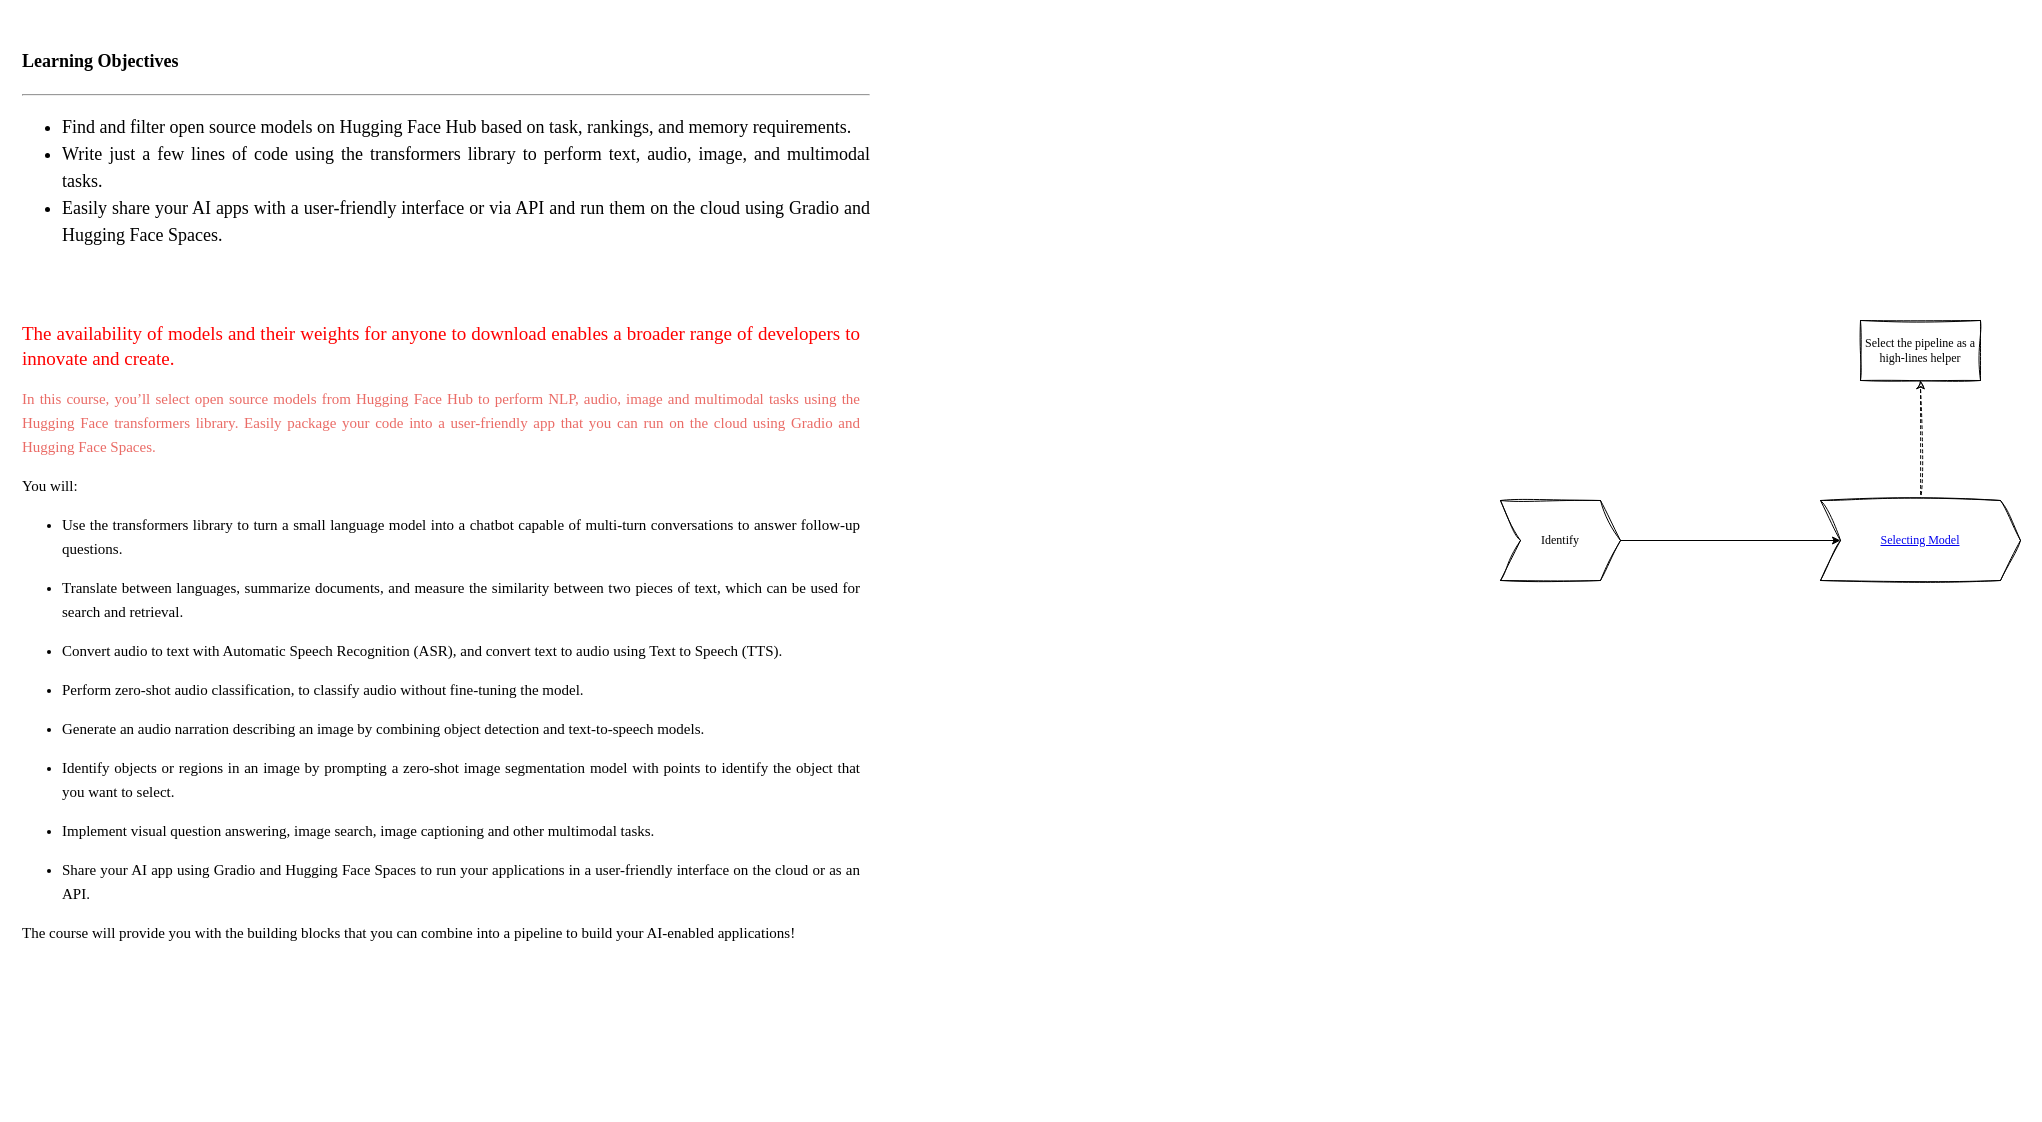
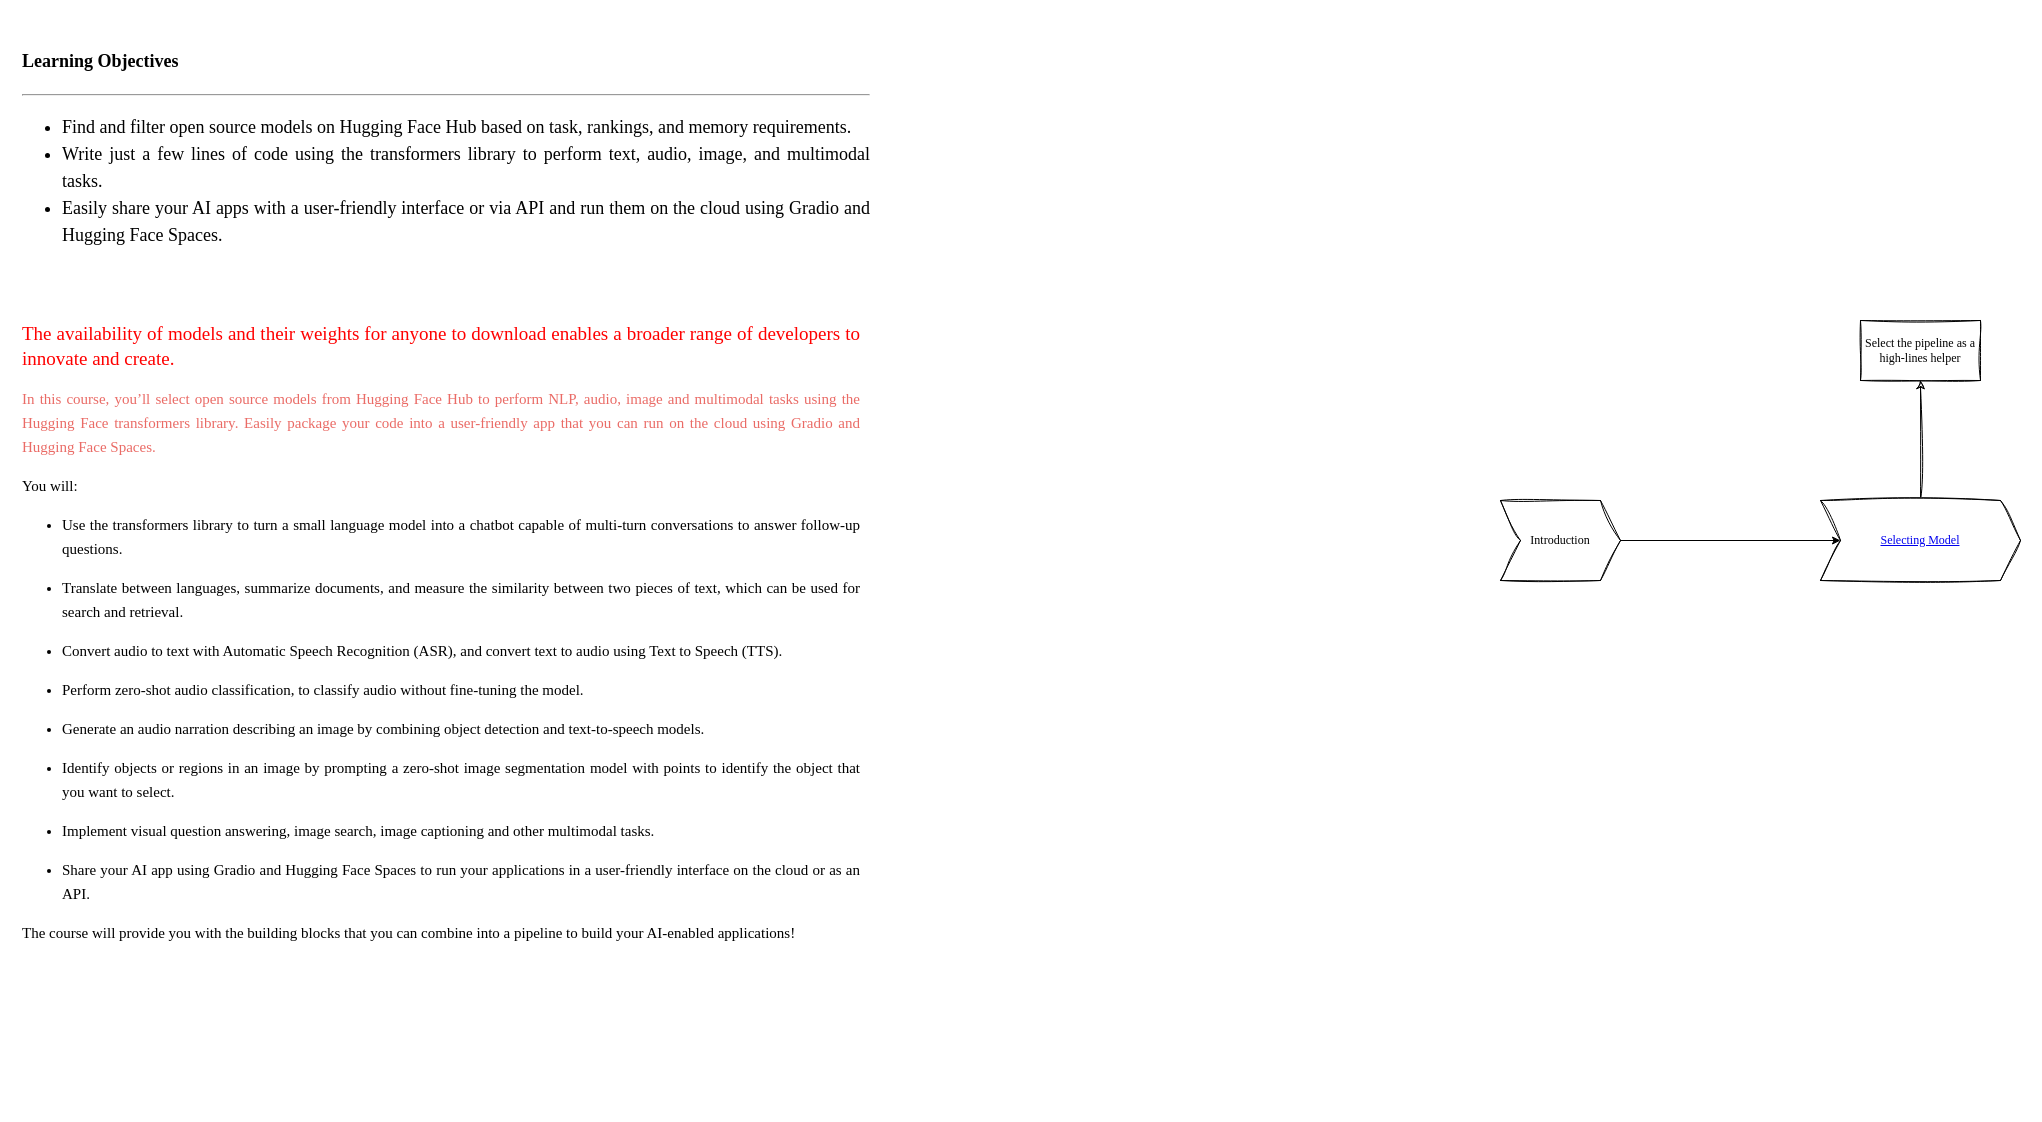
(1921, 443) -> (1921, 443)
(1561, 541) -> (1561, 541)
